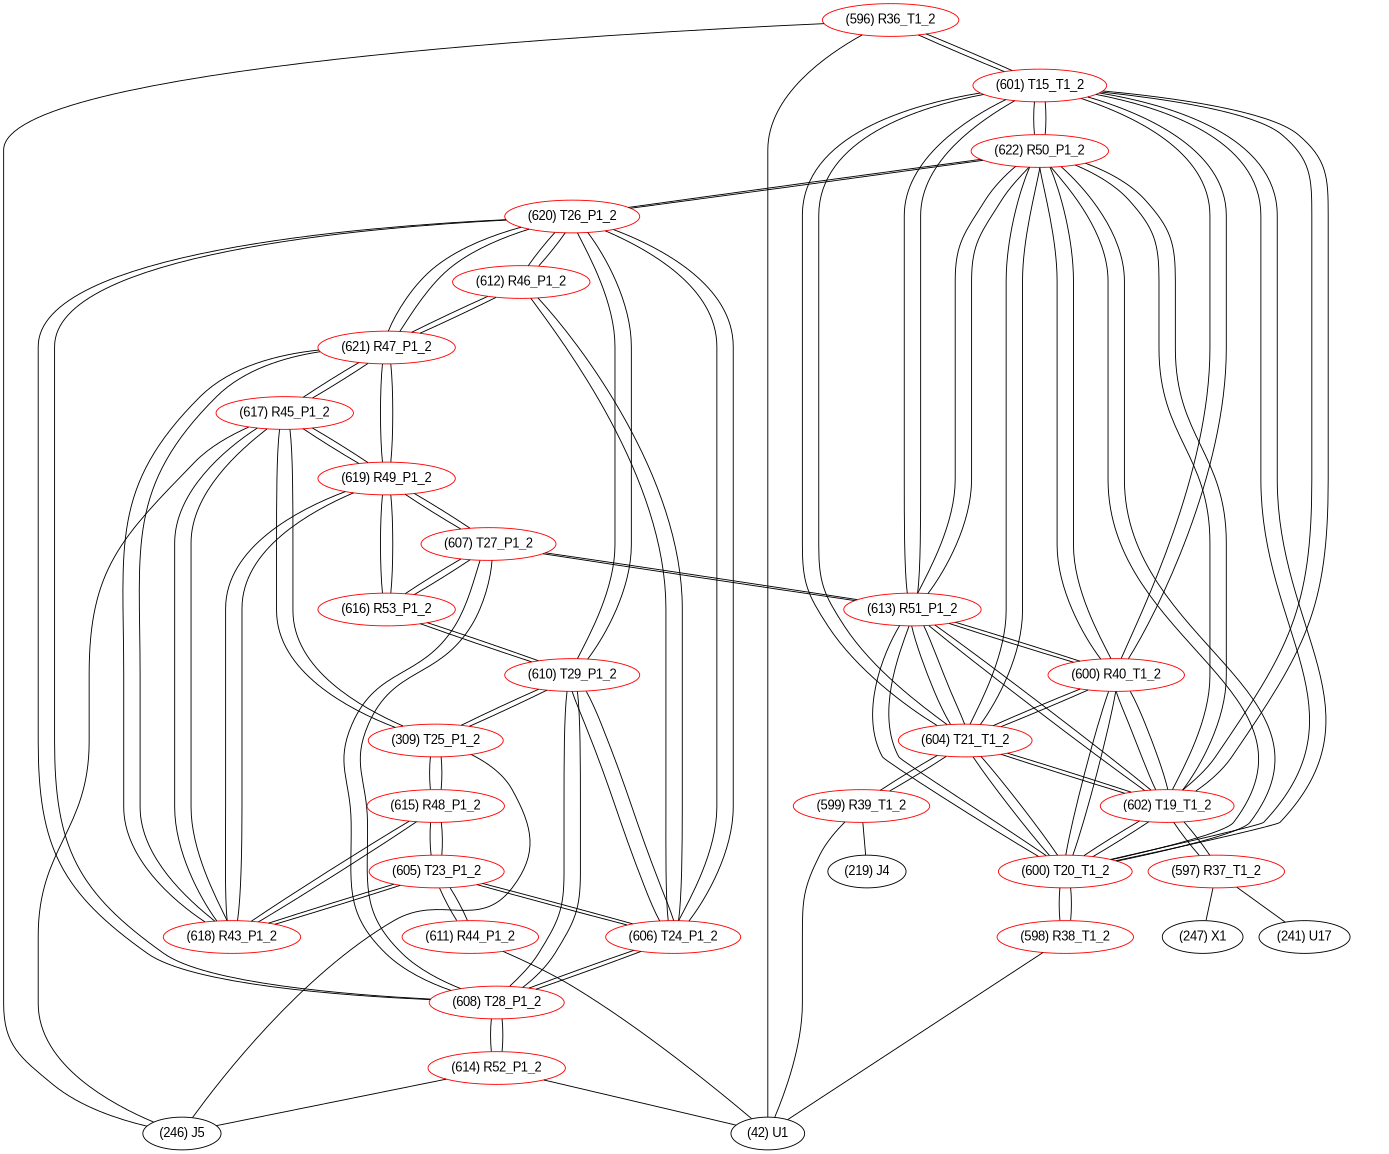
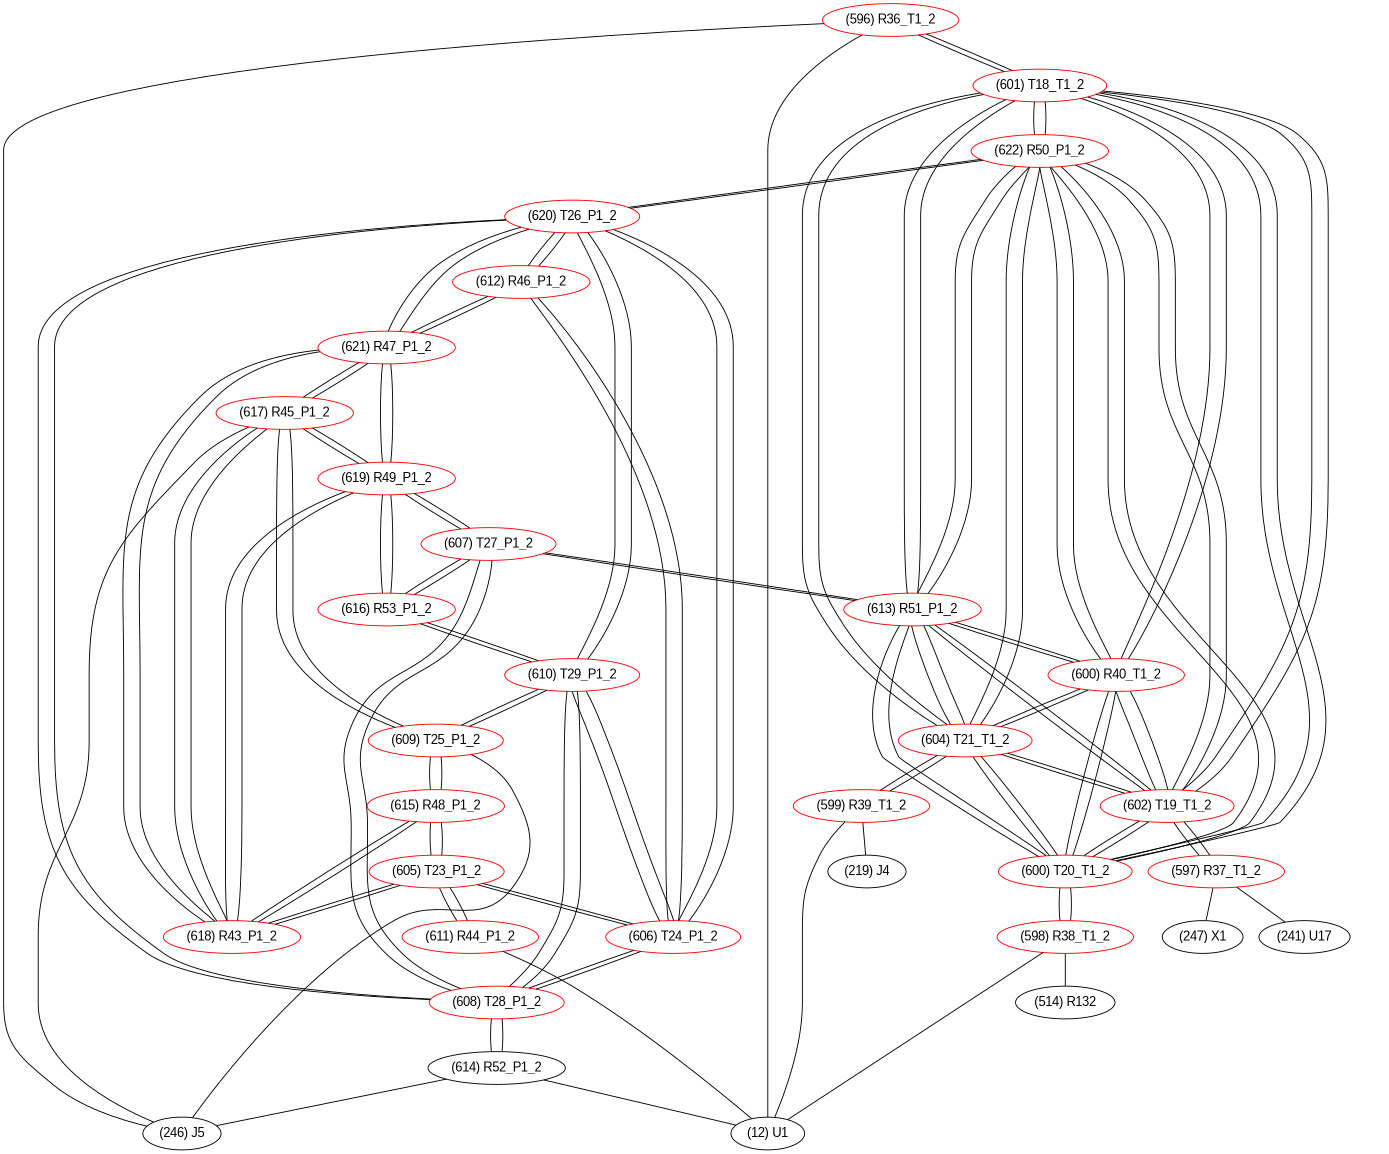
(1040, 86) -> (1040, 86)
(436, 741) -> (436, 741)
none -> (1065, 1003)
(497, 1068) -> (497, 1068)
(768, 1134) -> (768, 1134)
